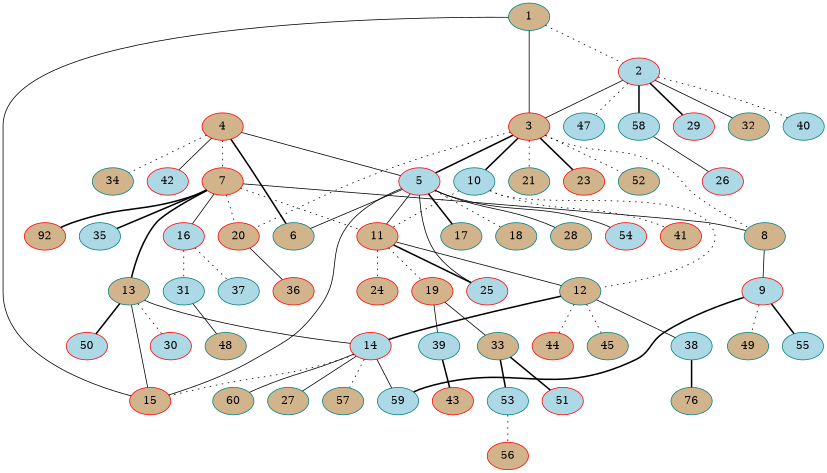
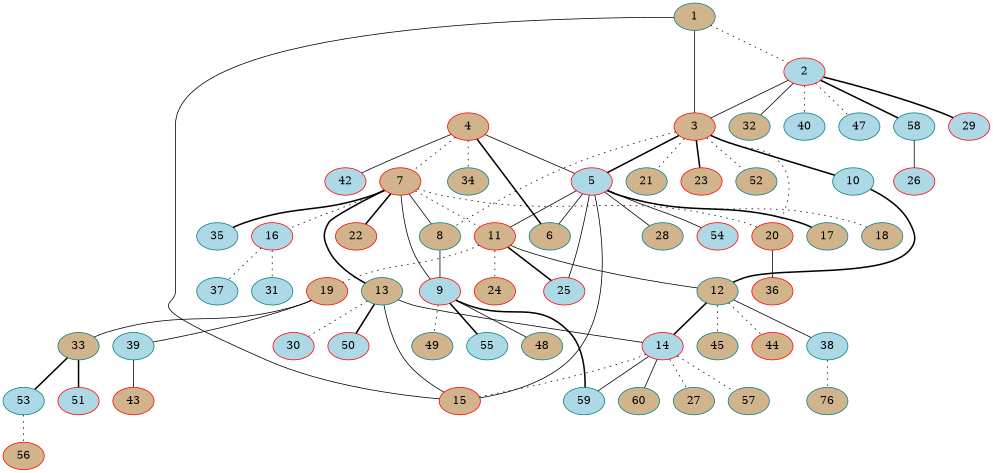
(674, 207) -> (864, 267)
(203, 209) -> (337, 210)
(426, 209) -> none
(45, 236) -> (356, 236)
(681, 236) -> none
none -> (409, 240)
(209, 325) -> (507, 327)
(329, 374) -> (678, 374)
(446, 374) -> (133, 374)
(692, 374) -> (827, 374)
